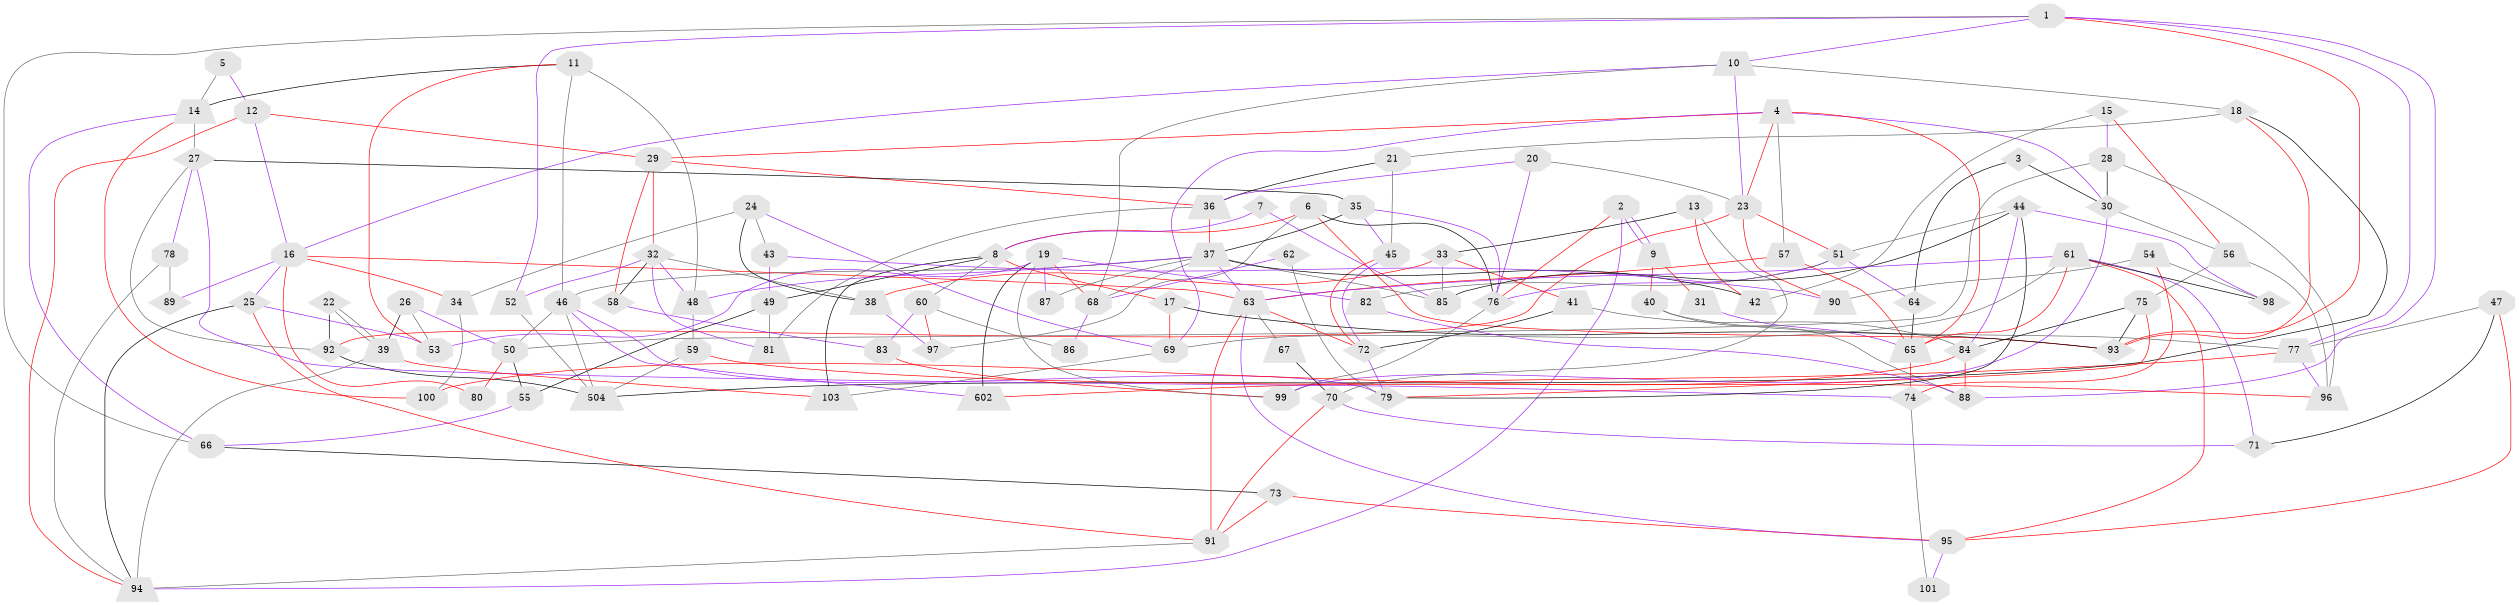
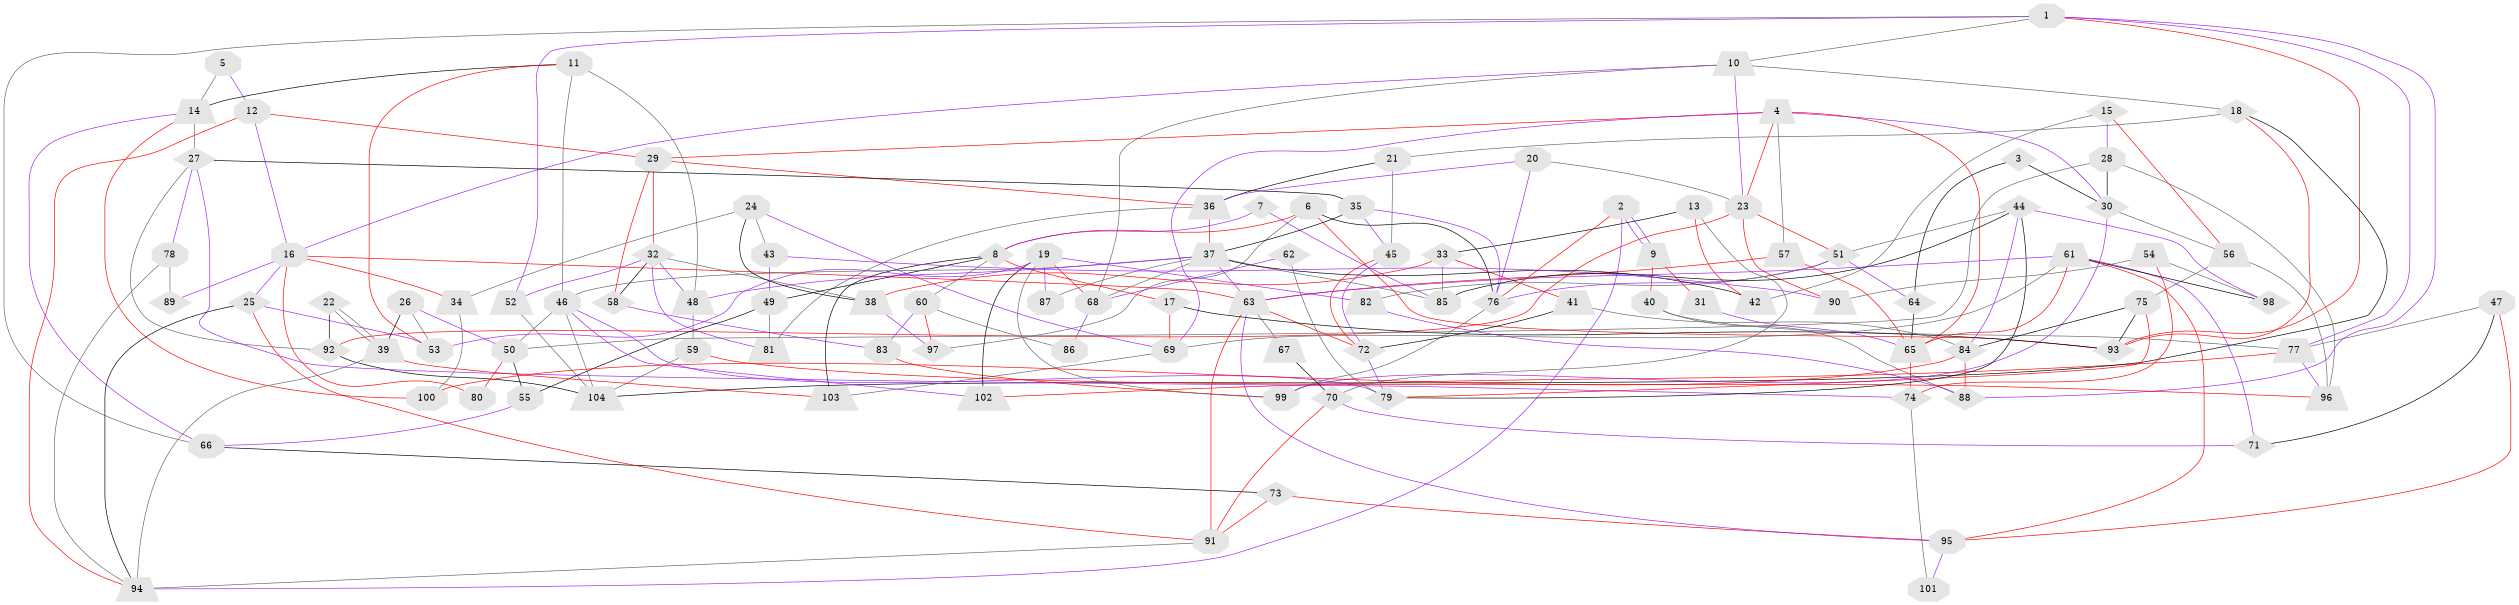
(1889, 40) -> (1889, 40)
(597, 398) -> (597, 398)
(984, 398) -> (984, 398)
